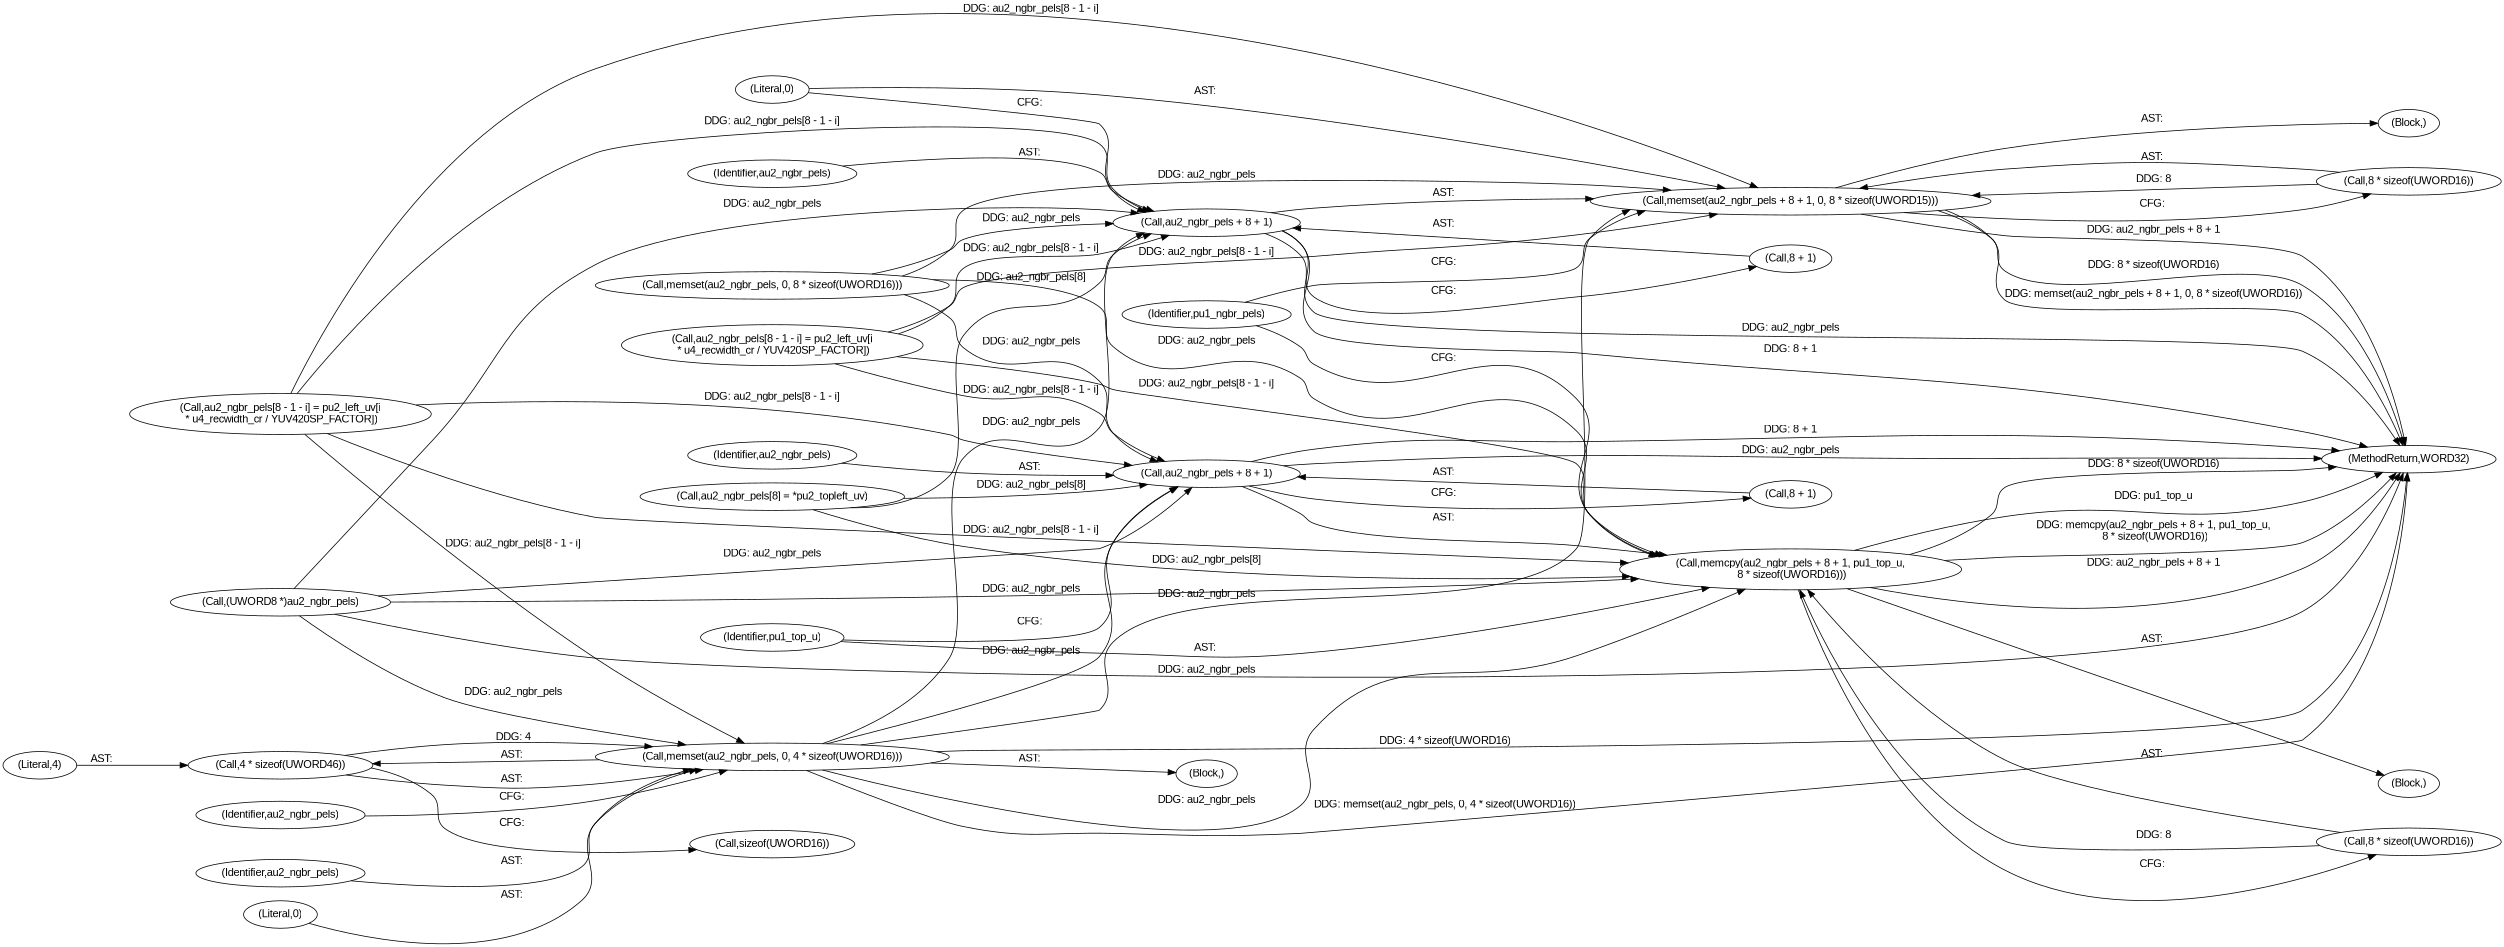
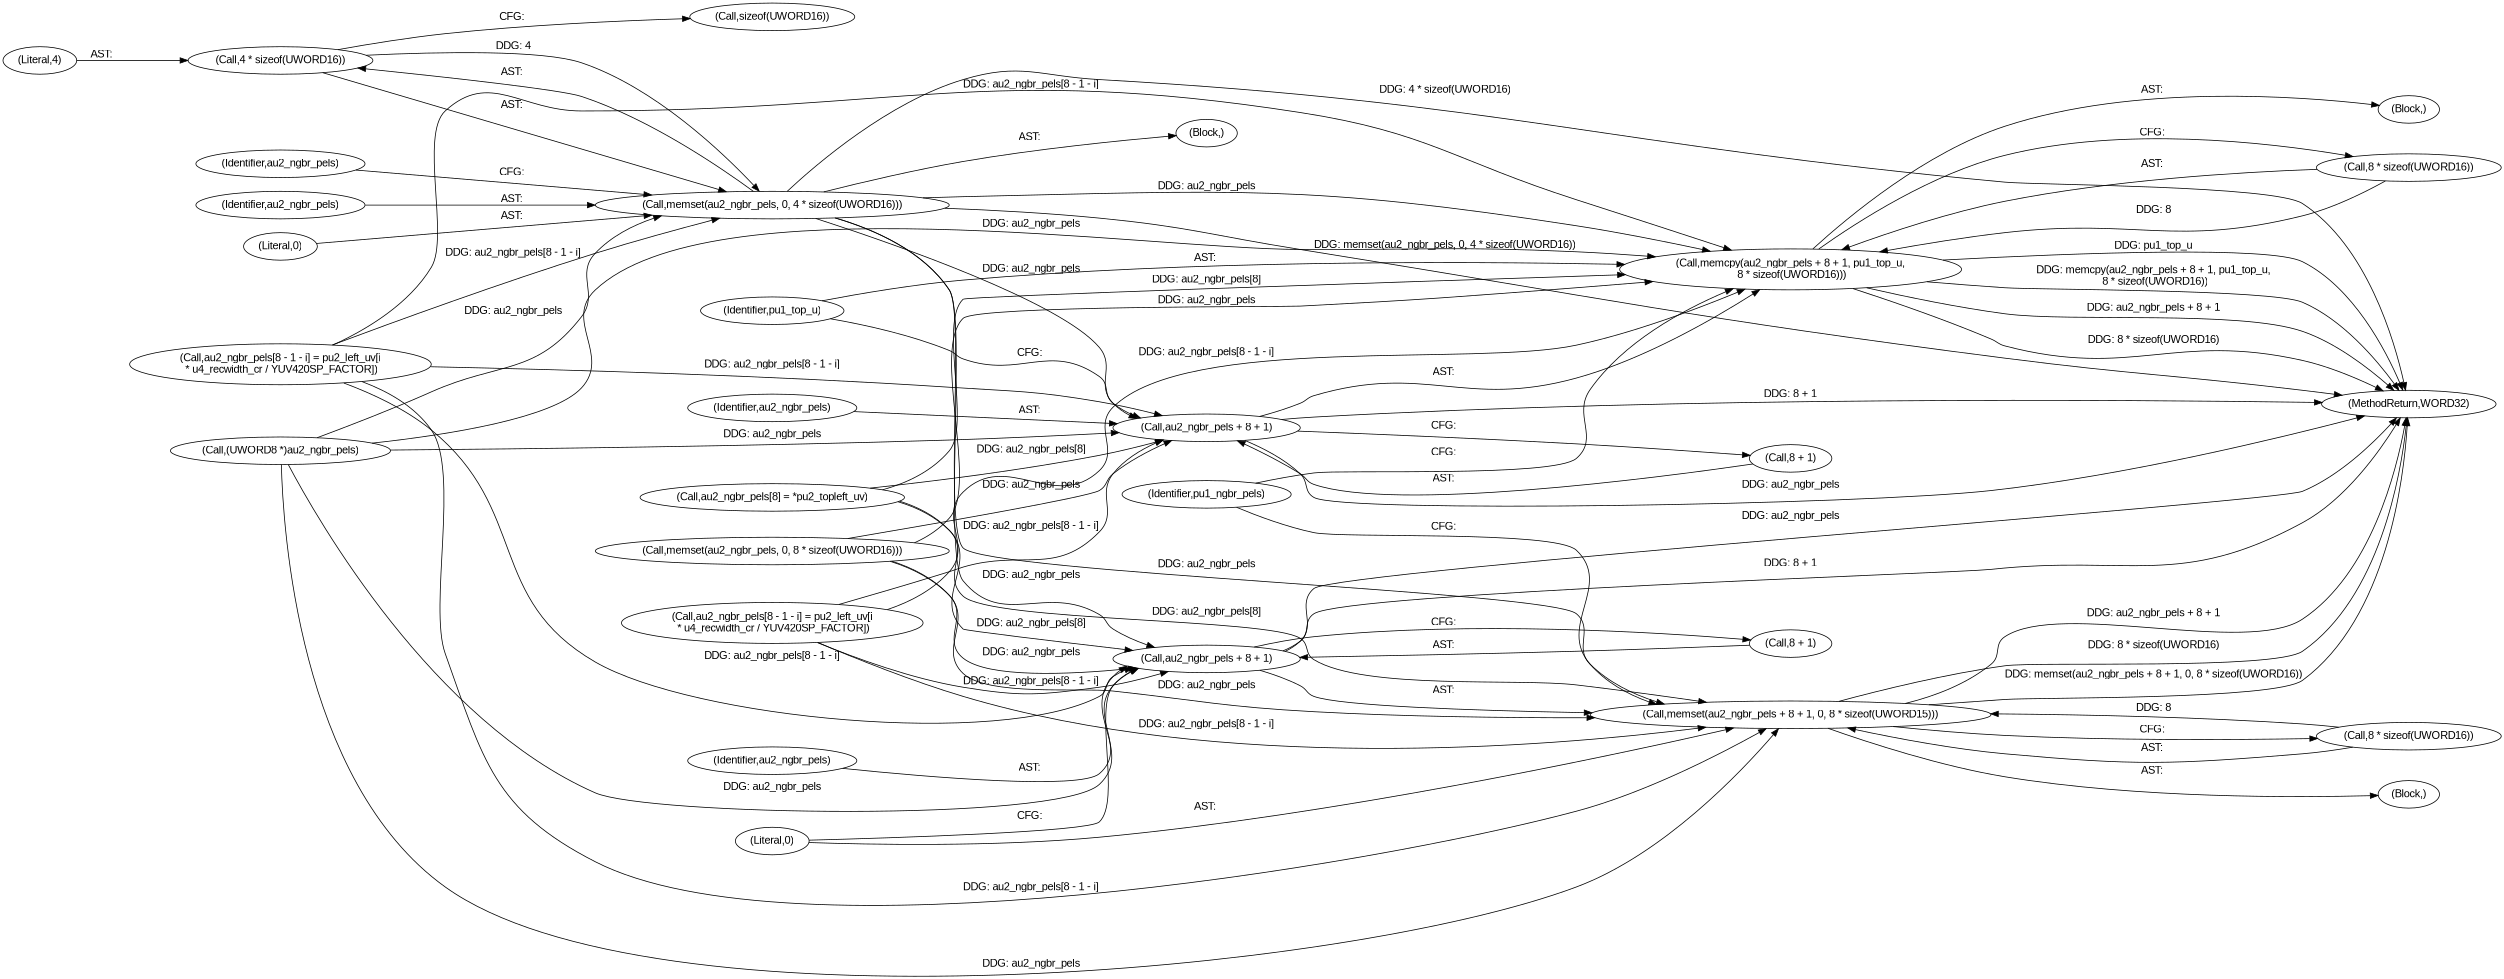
none -> (1273, 631)
(1349, 677) -> (900, 975)
(280, 765) -> (280, 60)
